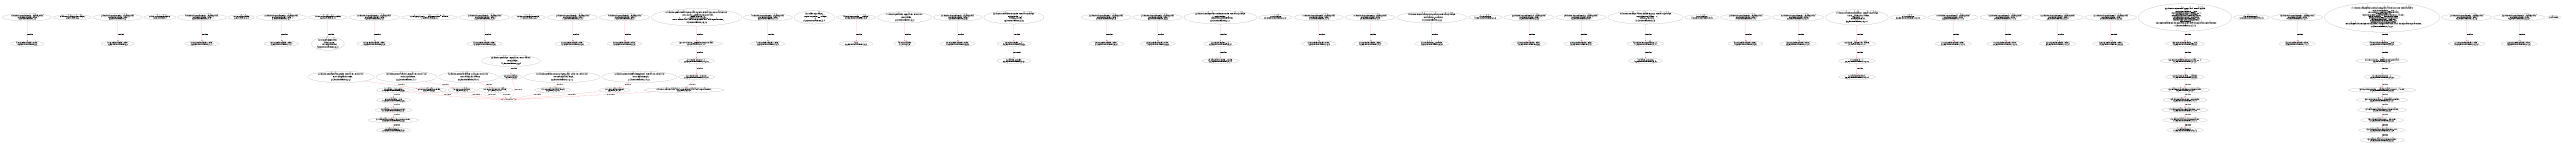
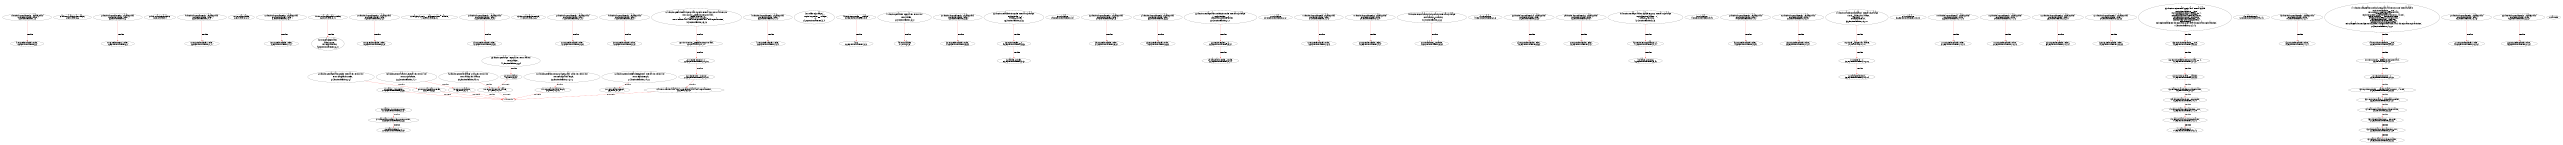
none -> (1063, 17)
(118, 44) -> (118, 44)
(1017, 53) -> (1017, 53)
(514, 89) -> (503, 83)
(492, 95) -> (492, 95)
(559, 95) -> none
(394, 100) -> none
